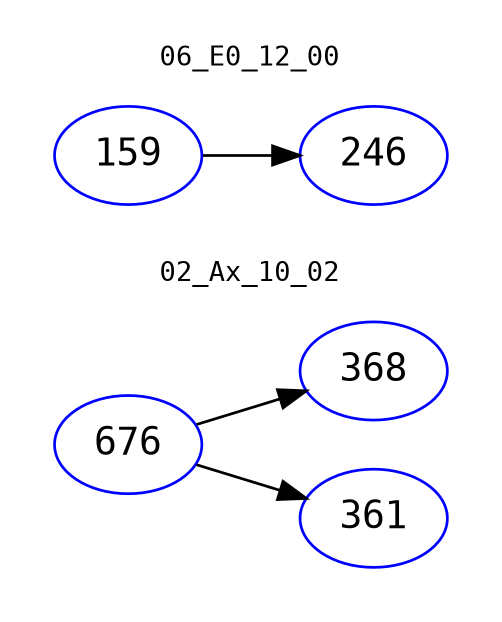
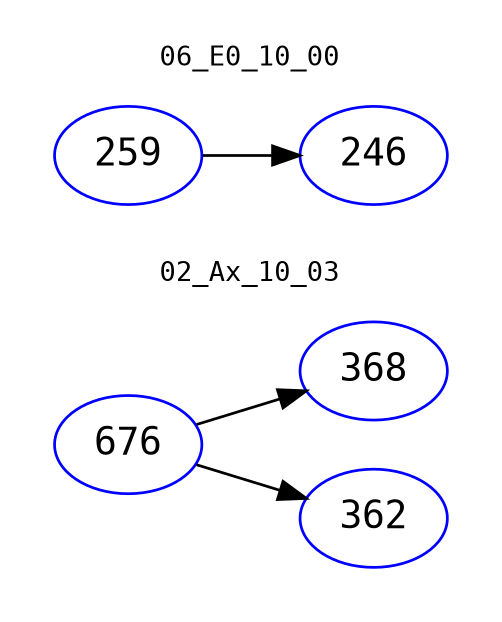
(251, 59) -> (251, 59)
(128, 155) -> (128, 155)
(251, 274) -> (251, 274)
(374, 518) -> (374, 518)
